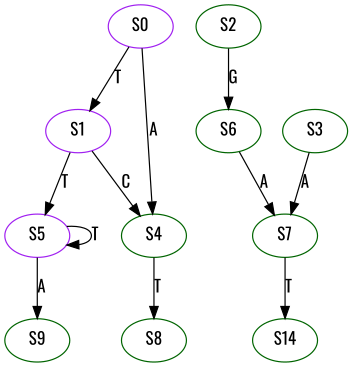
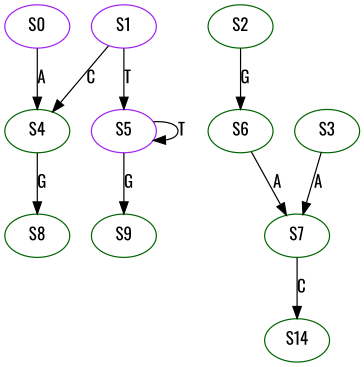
(113, 74) -> none
(41, 288) -> (129, 183)
(158, 288) -> (42, 183)
(289, 288) -> (302, 288)
